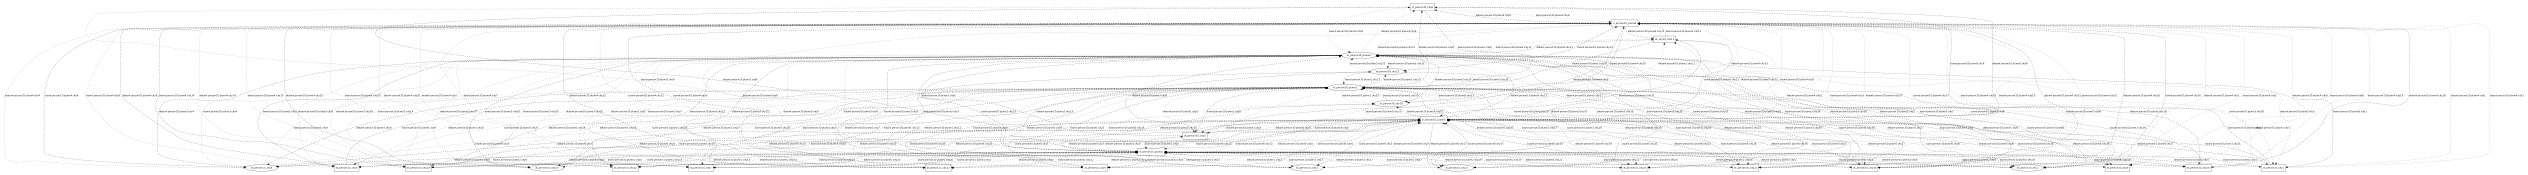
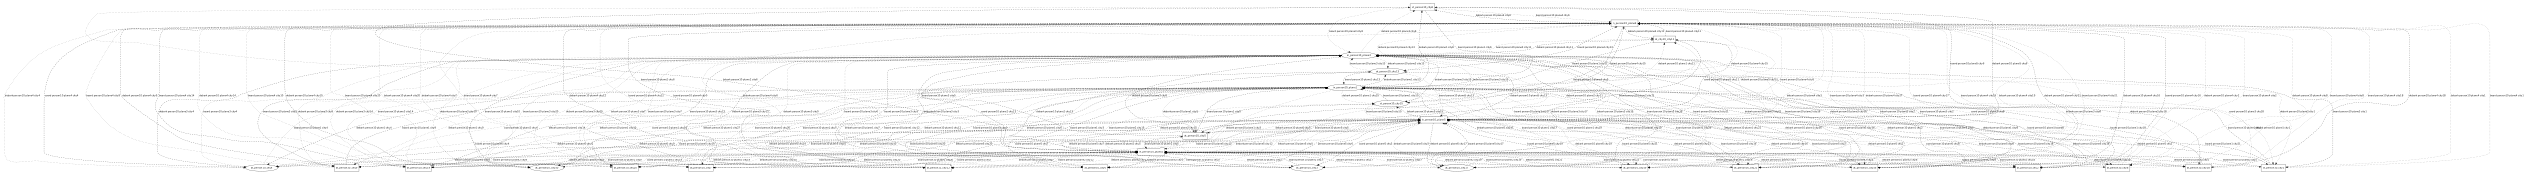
(625, 168) -> (625, 168)
(2028, 168) -> (2028, 168)
